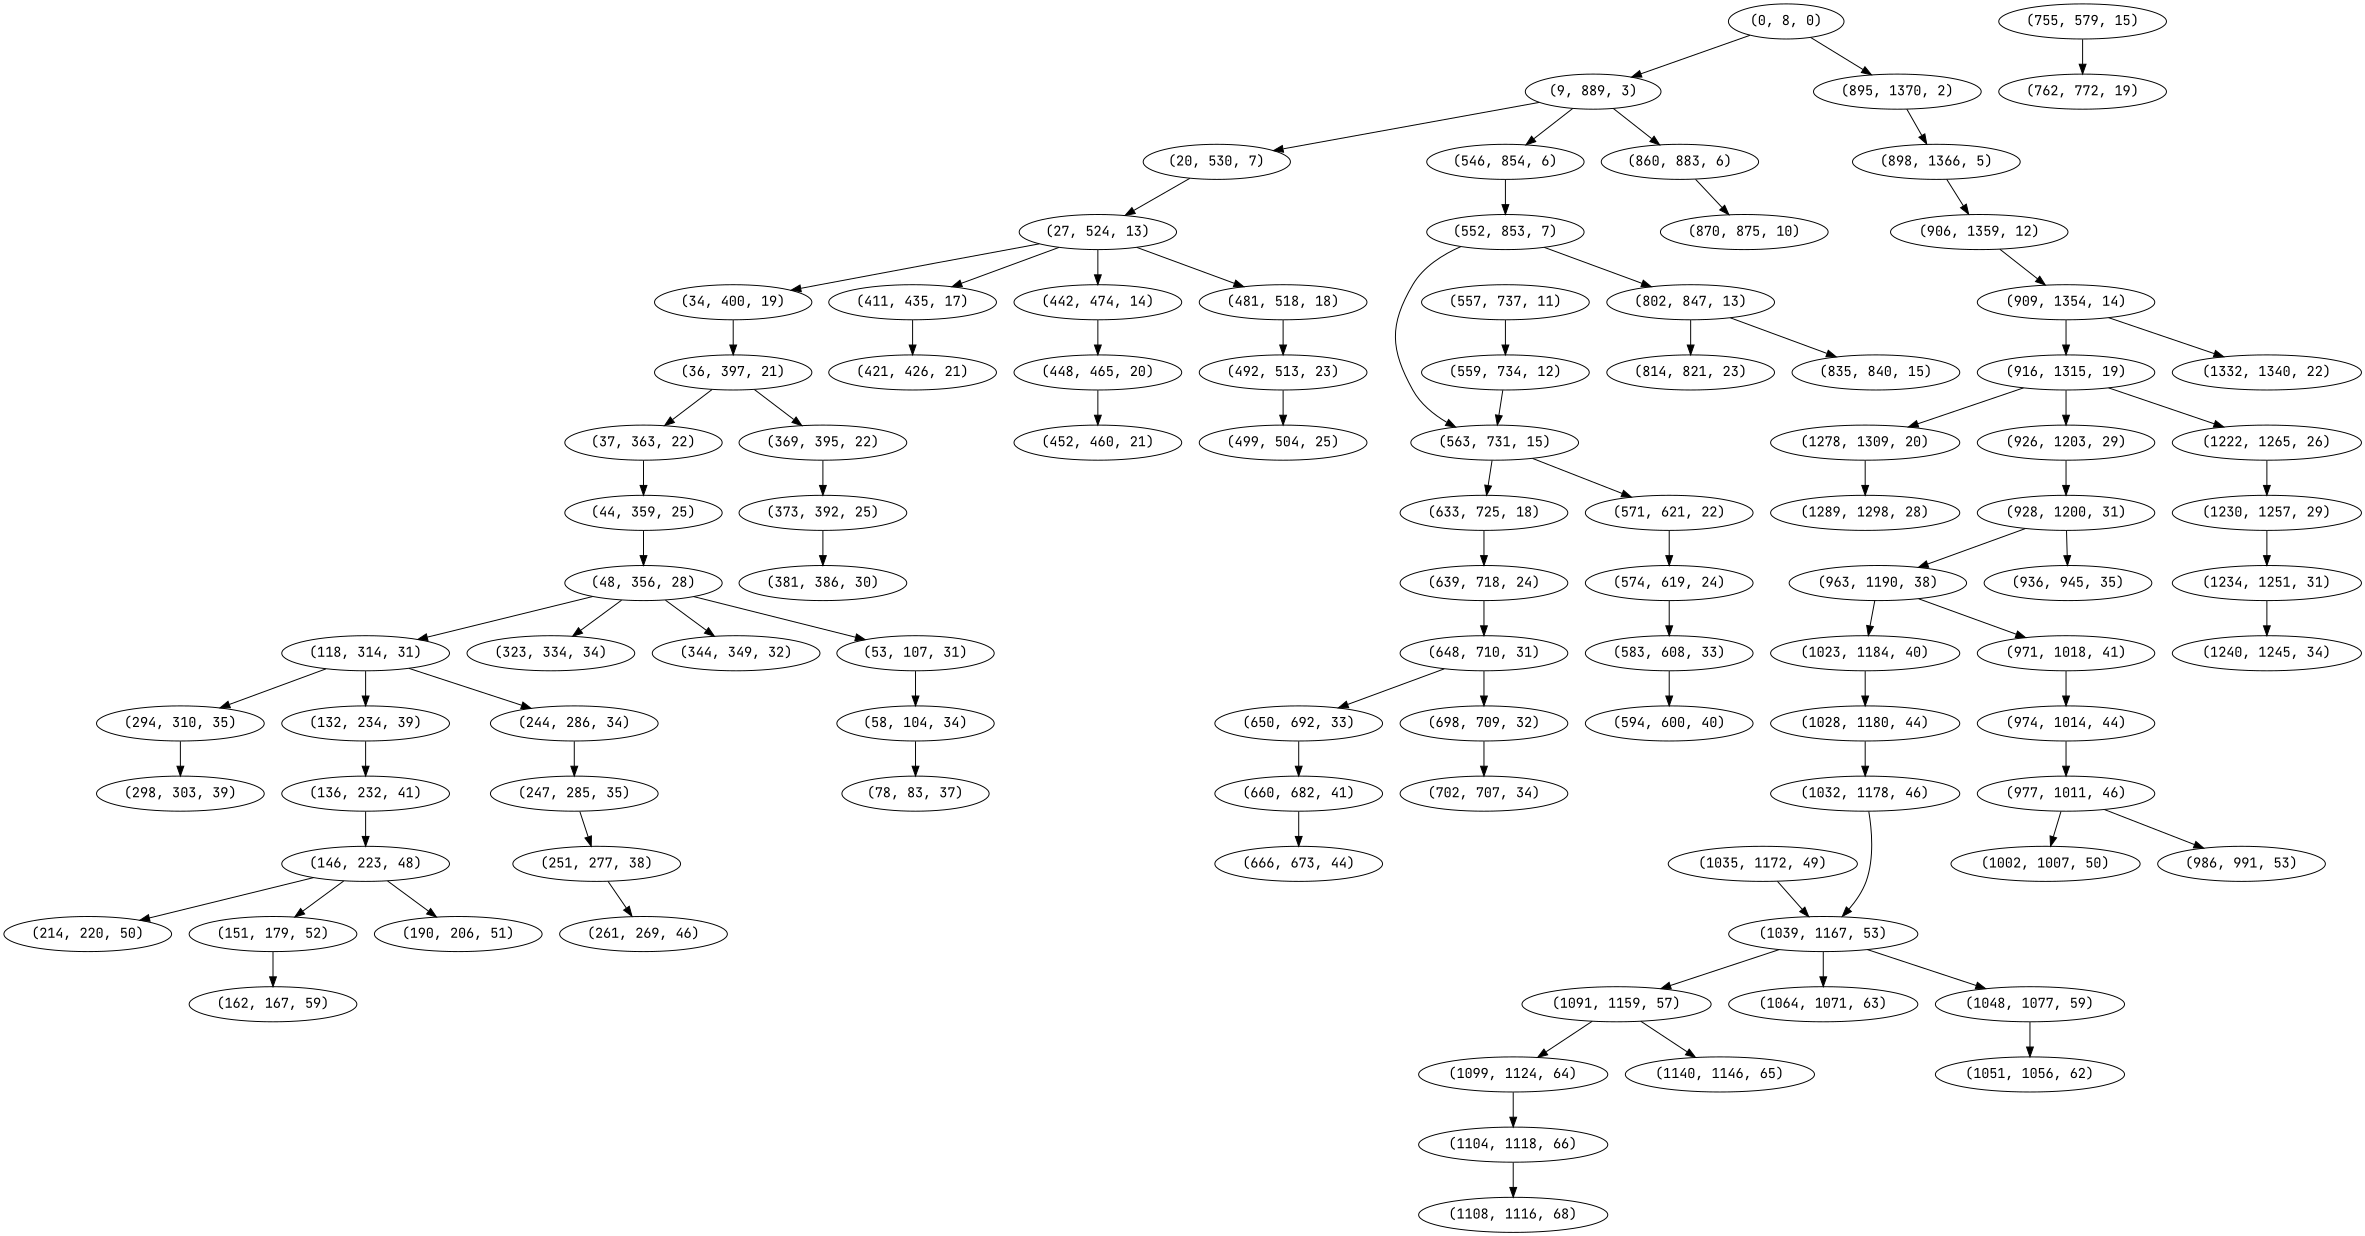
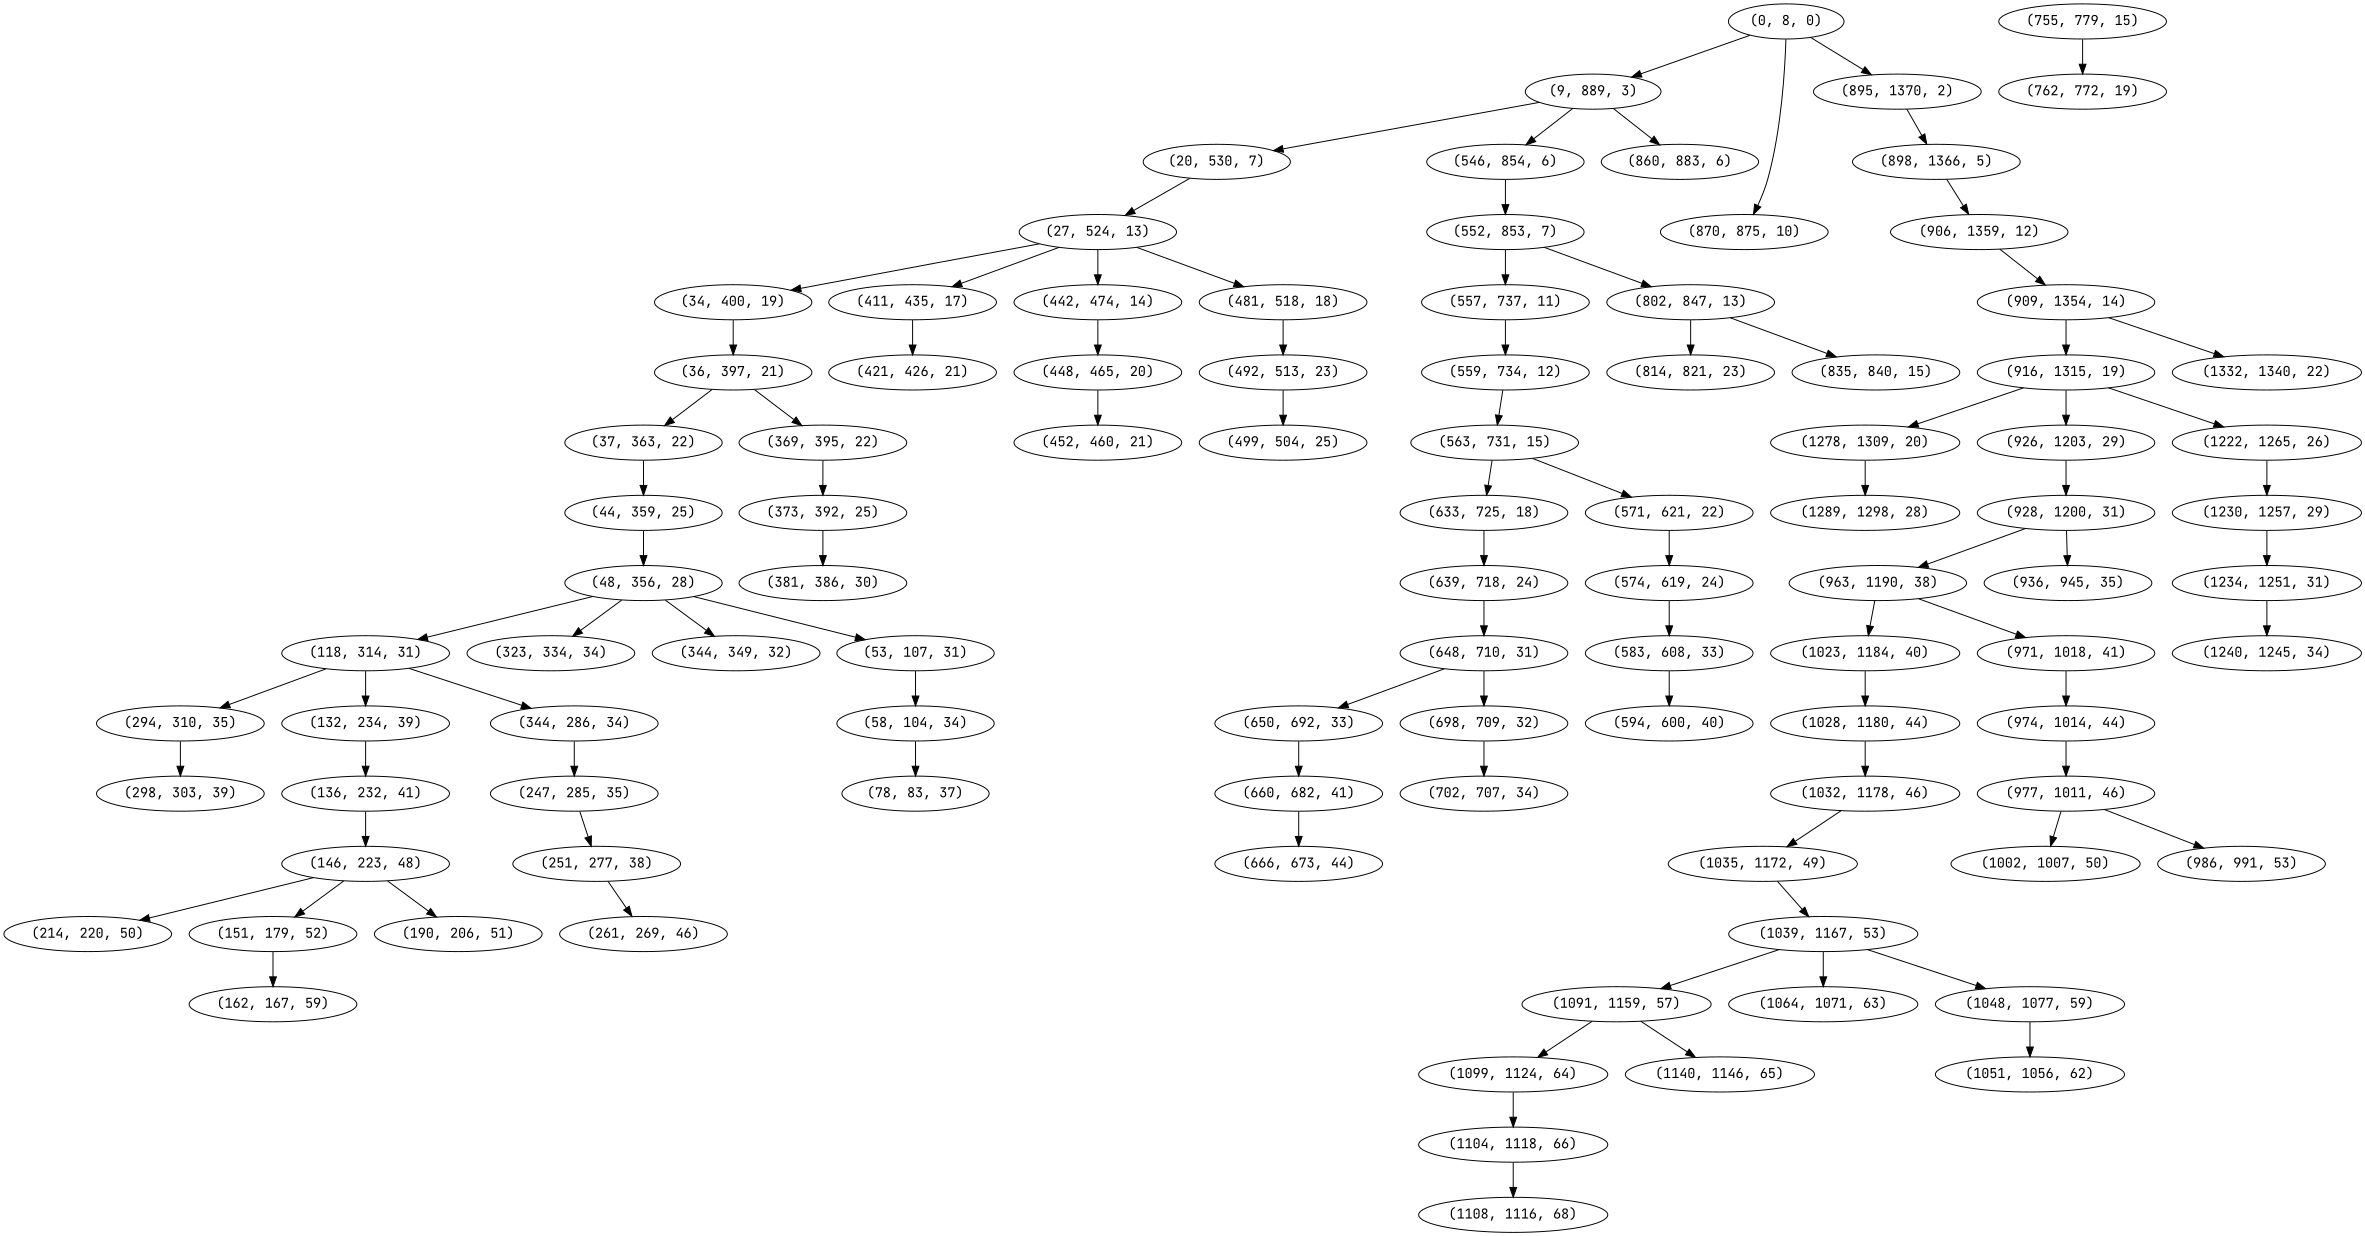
(2083, 21) -> (2083, 21)
(1709, 193) -> (1779, 124)
(1396, 330) -> (1505, 262)
(574, 723) -> (574, 723)
(1871, 863) -> (1818, 826)
